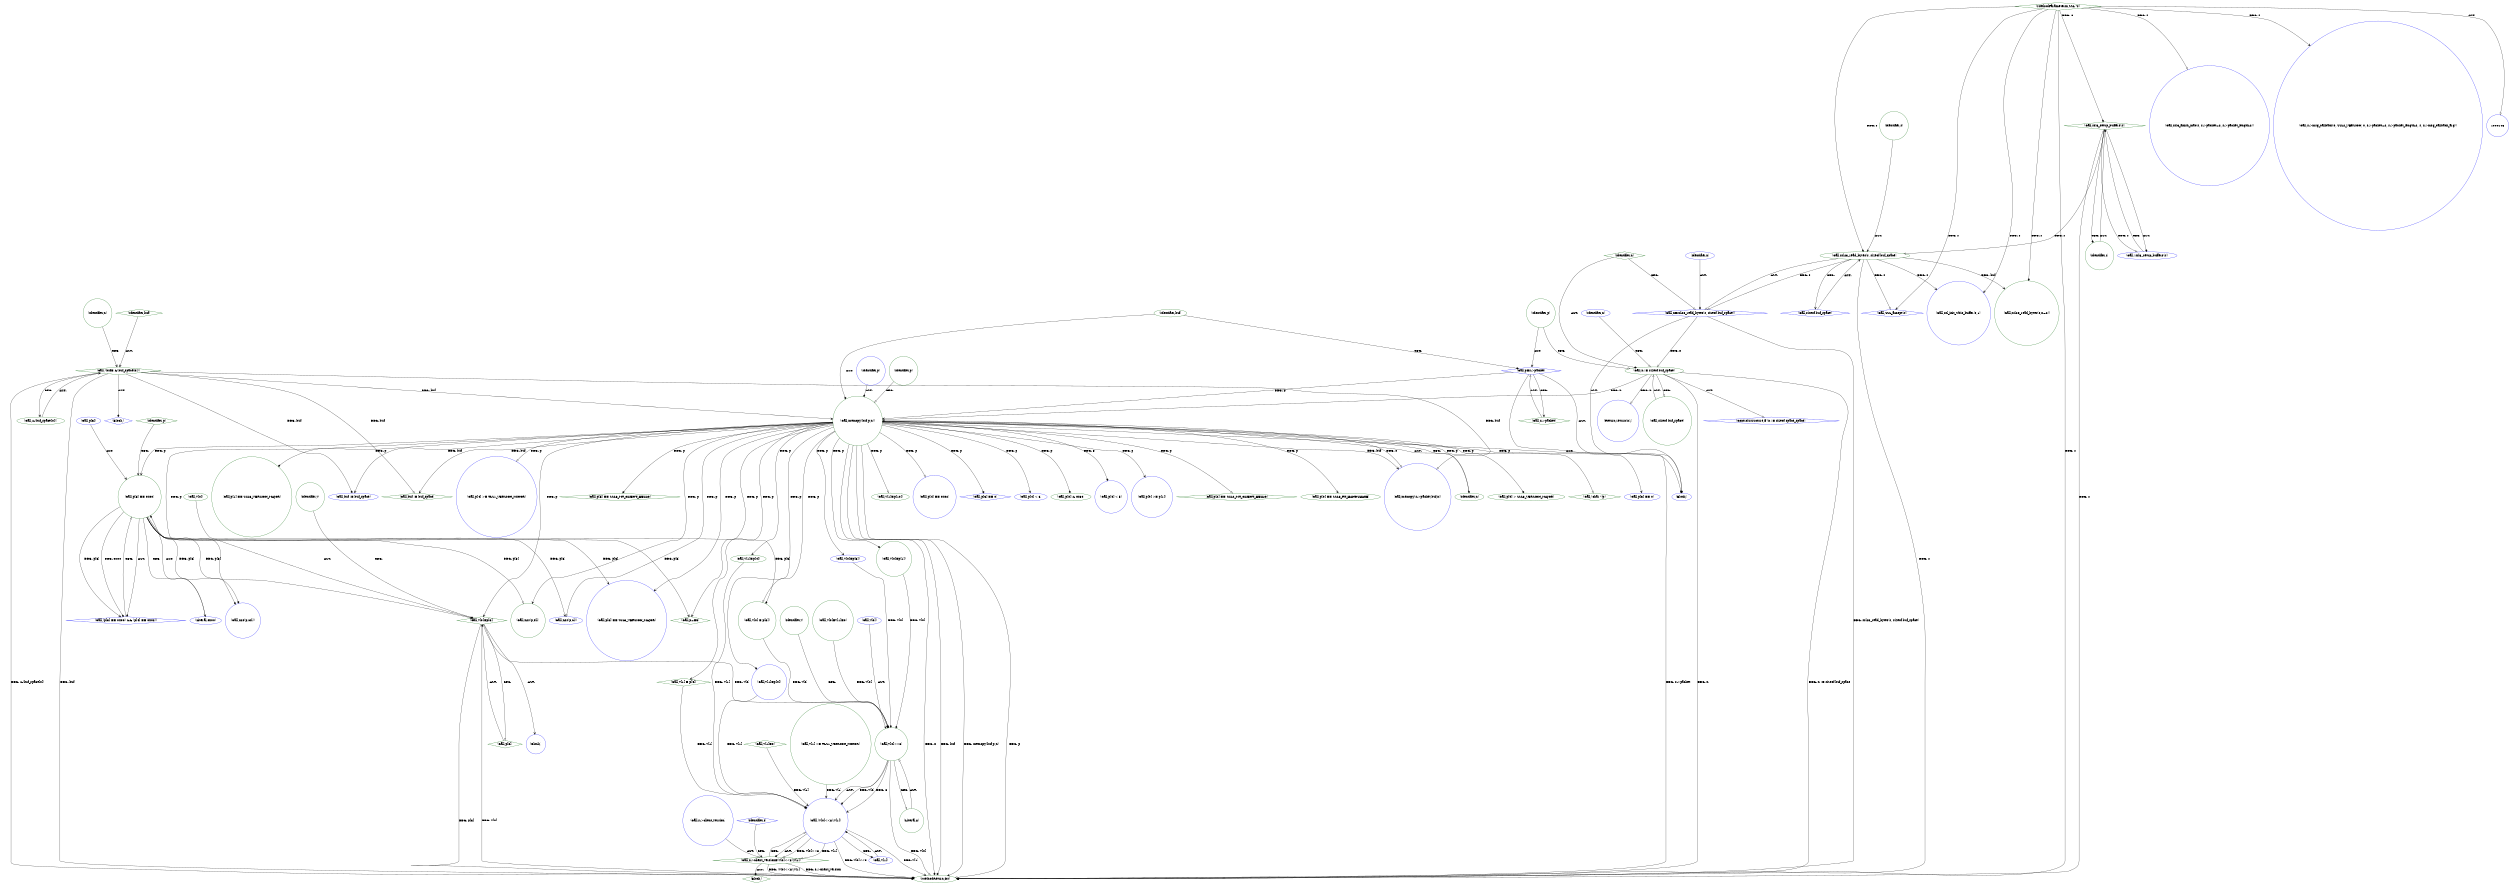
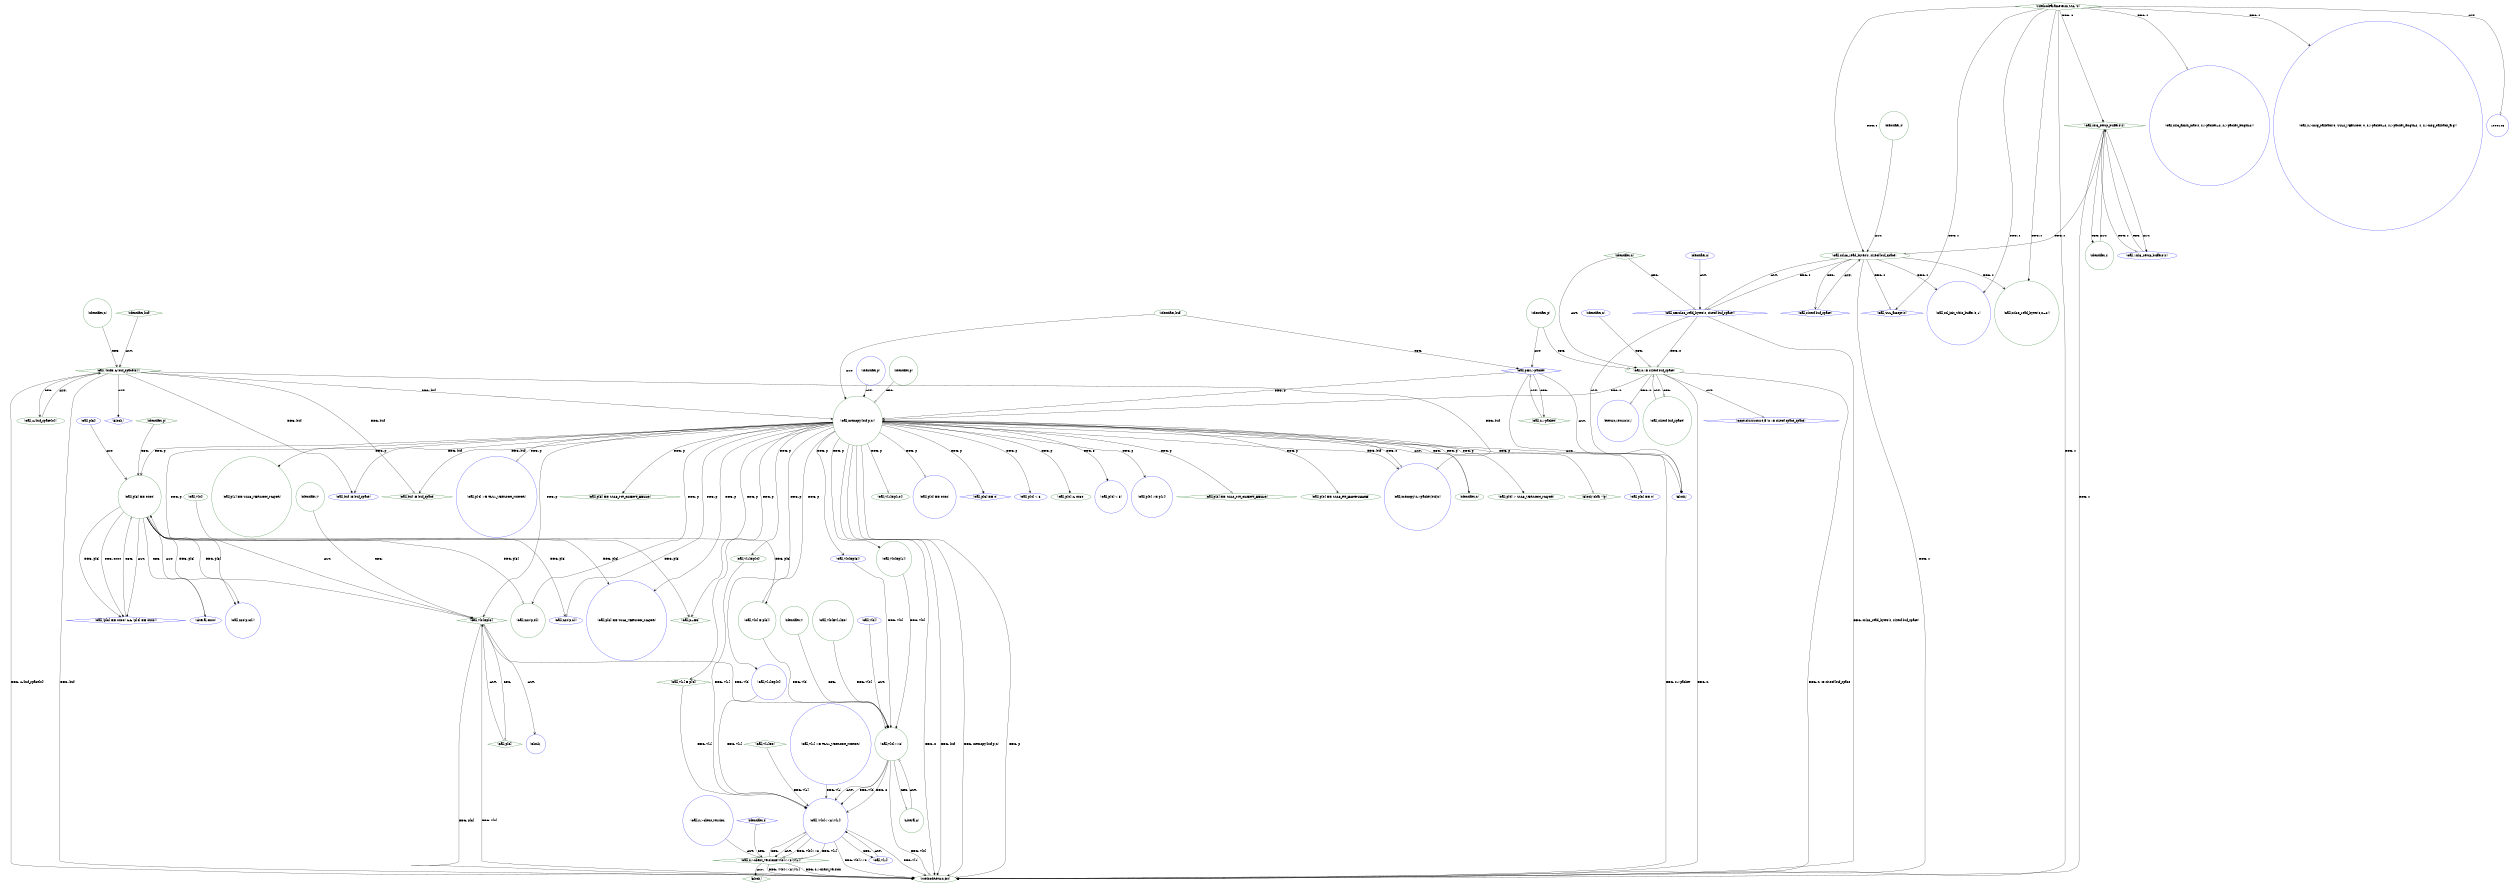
(1988, 275) -> (1988, 275)
(1595, 497) -> (1595, 497)
(831, 744) -> (831, 744)
